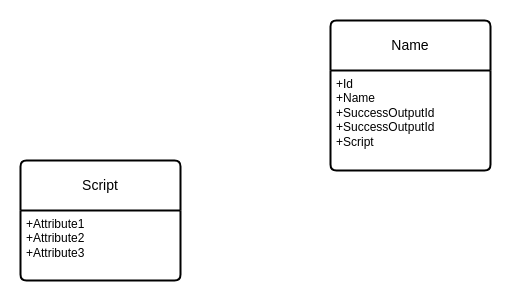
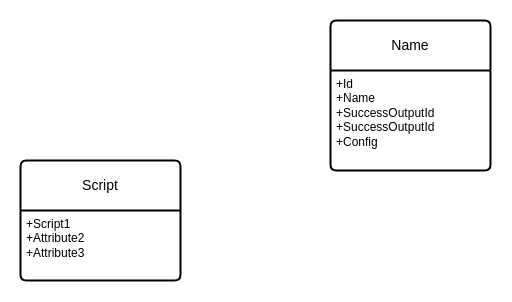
(390, 114) -> (390, 114)
(62, 239) -> (62, 239)
